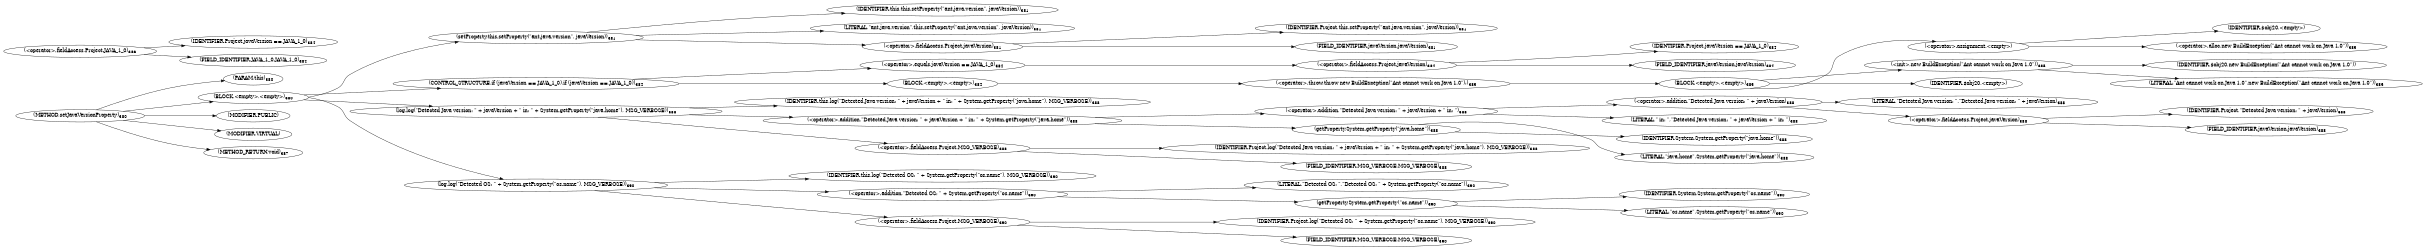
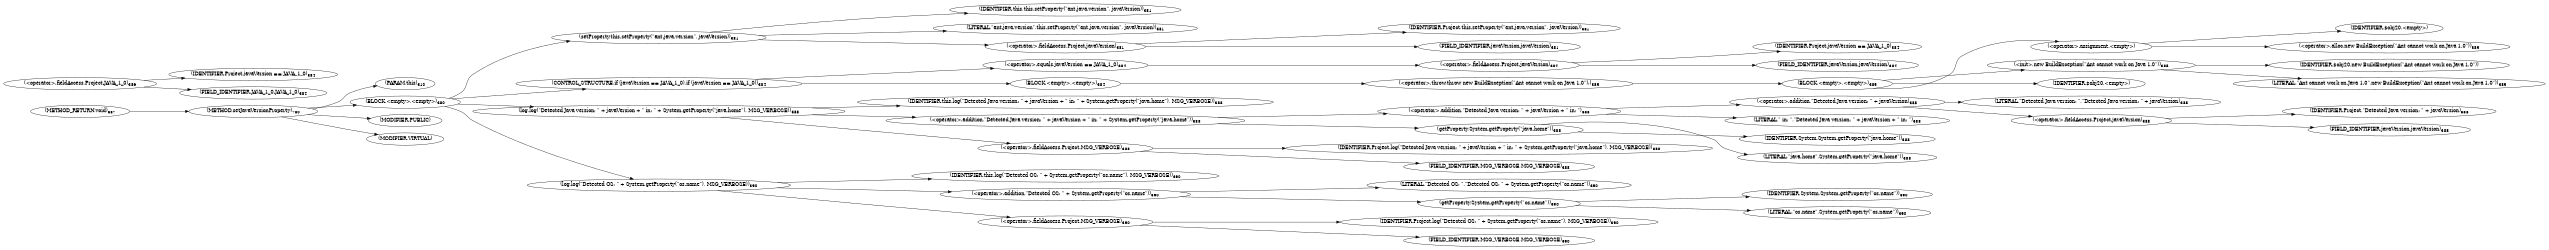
(269, 78) -> (421, 83)
(123, 115) -> (296, 111)
(151, 139) -> (158, 111)
